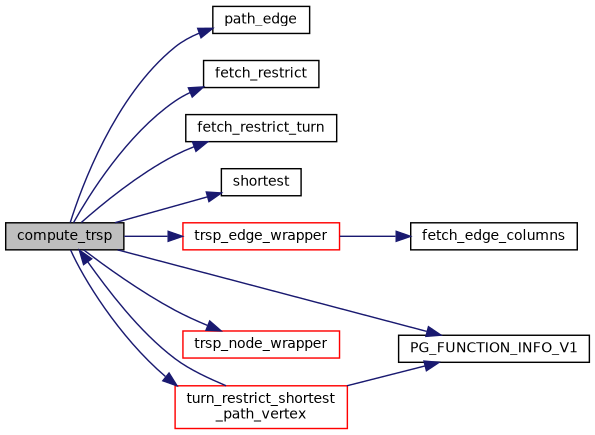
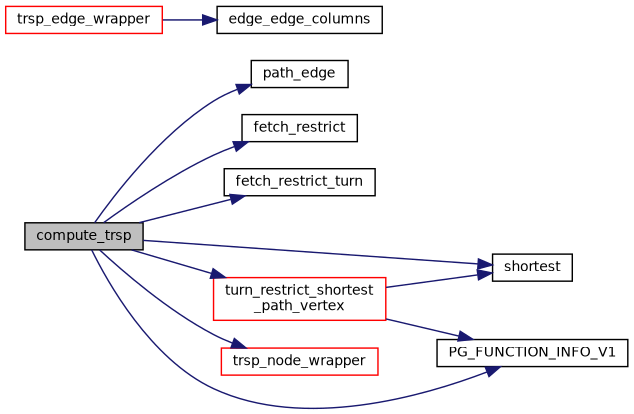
(146, 236) -> none
(494, 236) -> (300, 20)
(148, 335) -> (432, 281)
